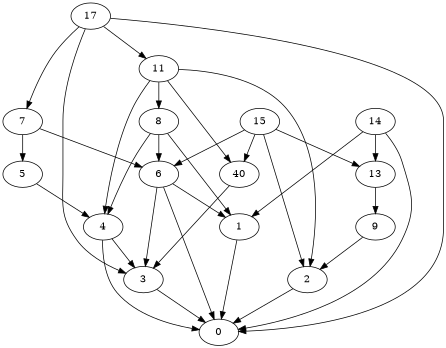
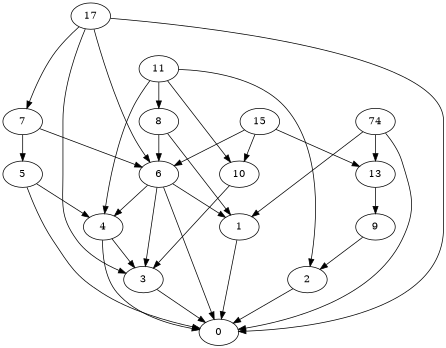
(122, 40) -> (115, 95)
(375, 122) -> (375, 122)
(128, 169) -> (134, 198)
(239, 174) -> (239, 174)
(283, 200) -> none
none -> (88, 283)
